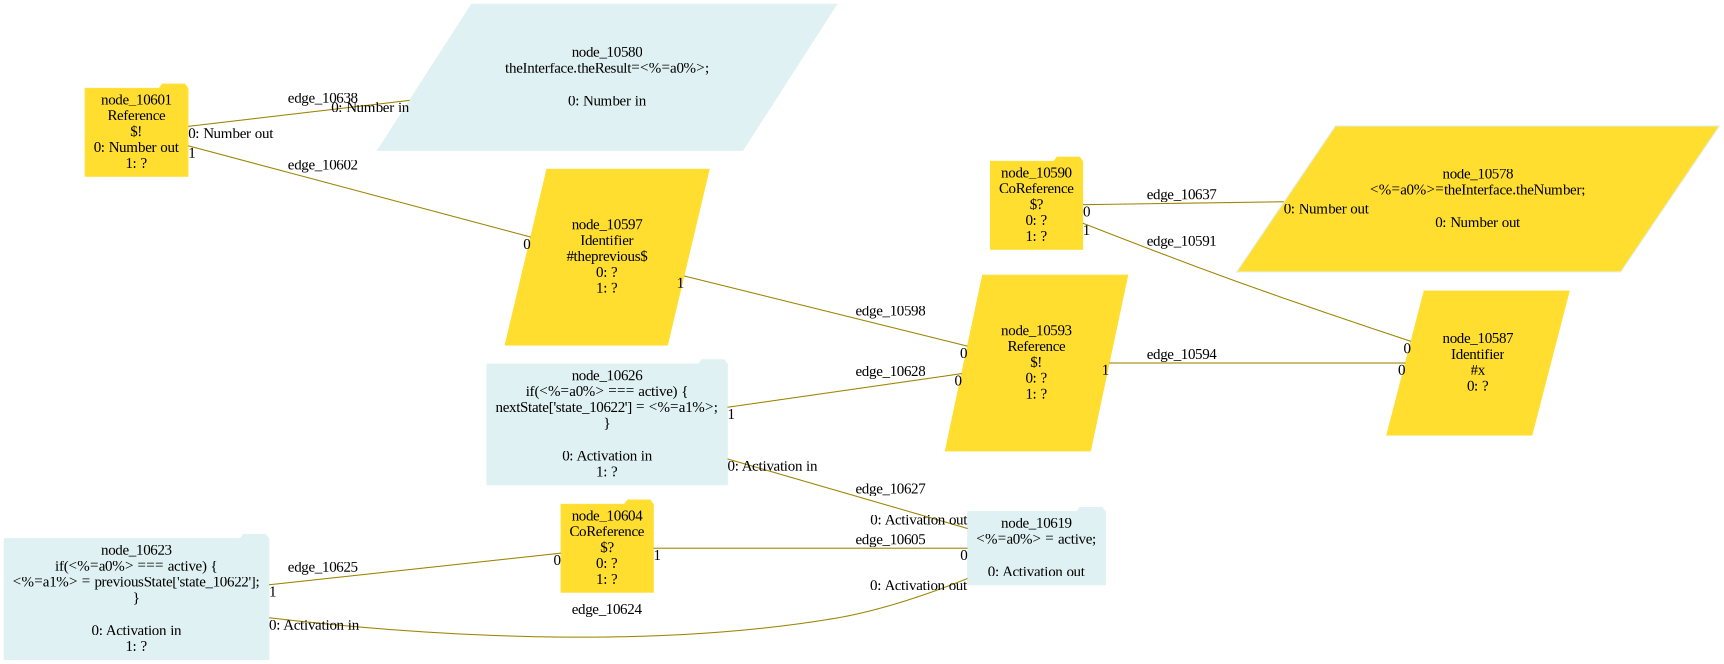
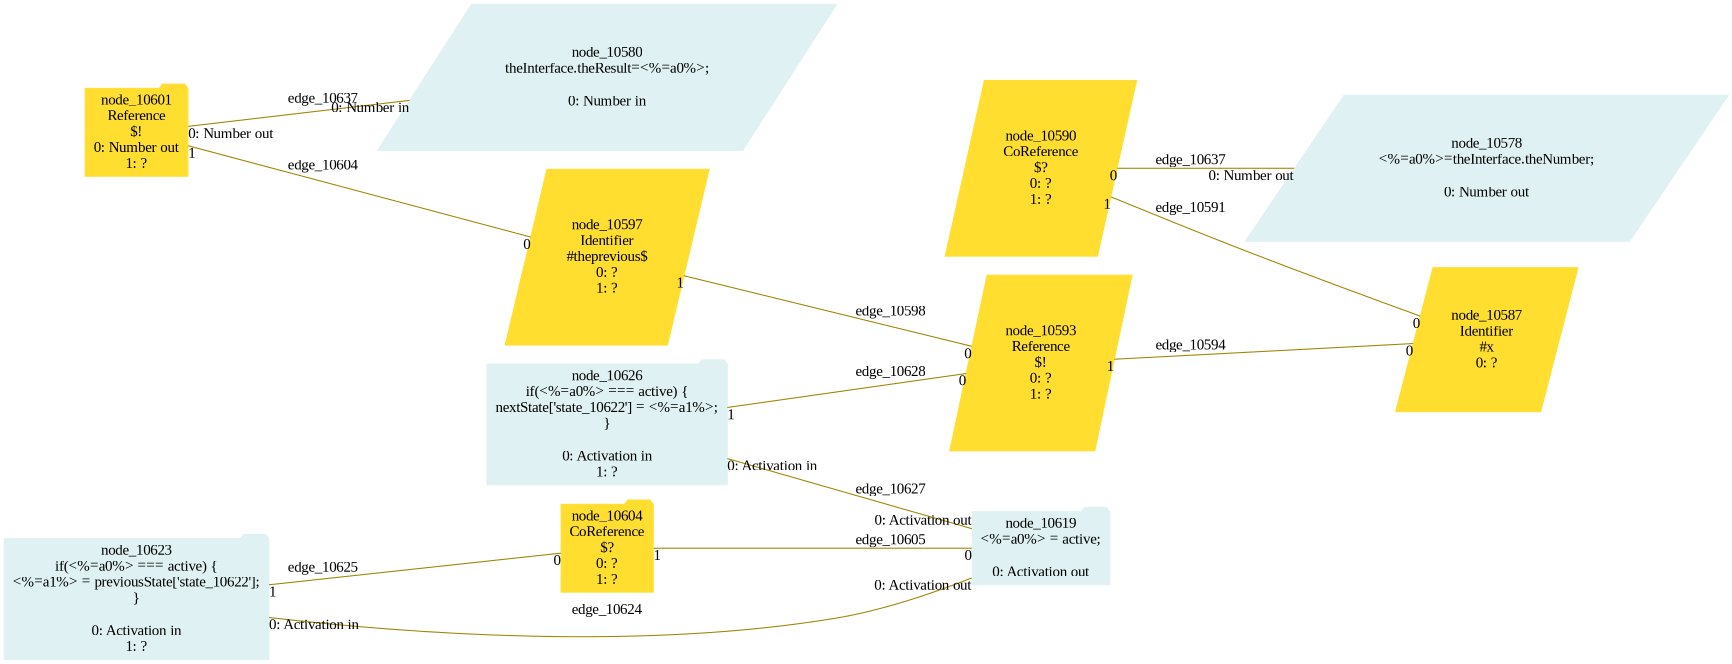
(323, 99) -> (323, 99)
(323, 166) -> (323, 166)
(1478, 199) -> (1487, 168)
(1037, 205) -> (1041, 168)
